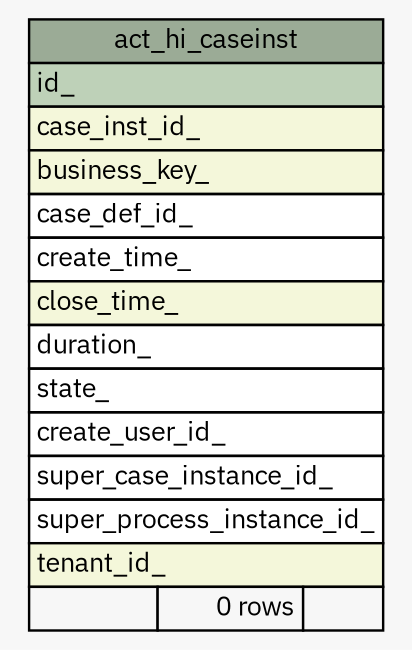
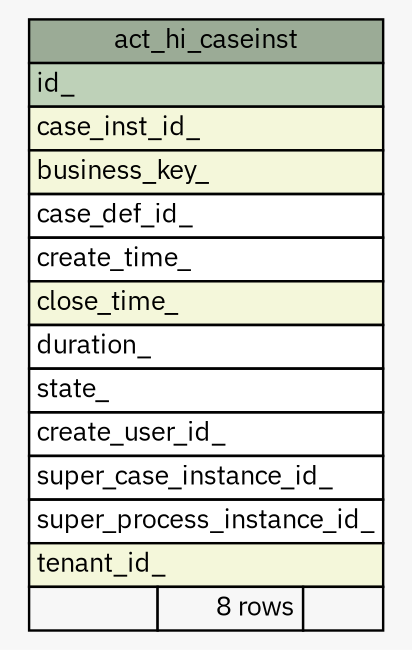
(256, 607) -> (256, 607)
